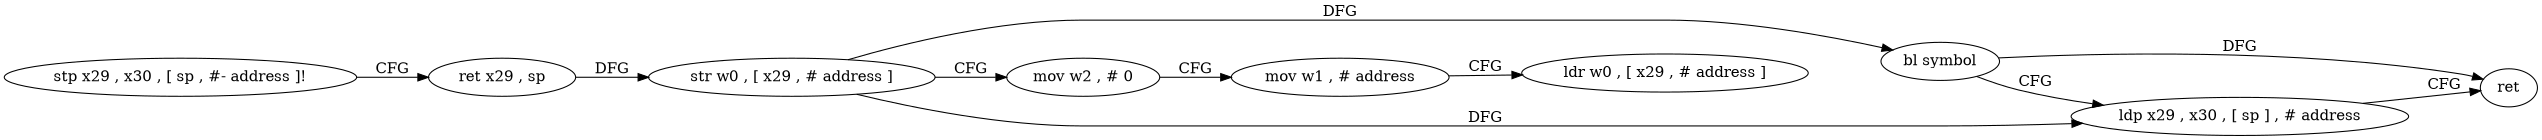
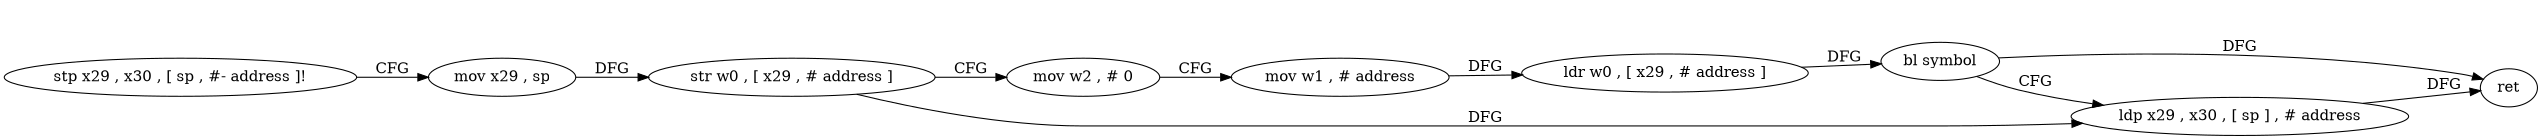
(1364, 20) -> (1836, 66)
(1485, 67) -> (1485, 67)
(502, 77) -> (502, 77)
(2444, 85) -> (2444, 85)
